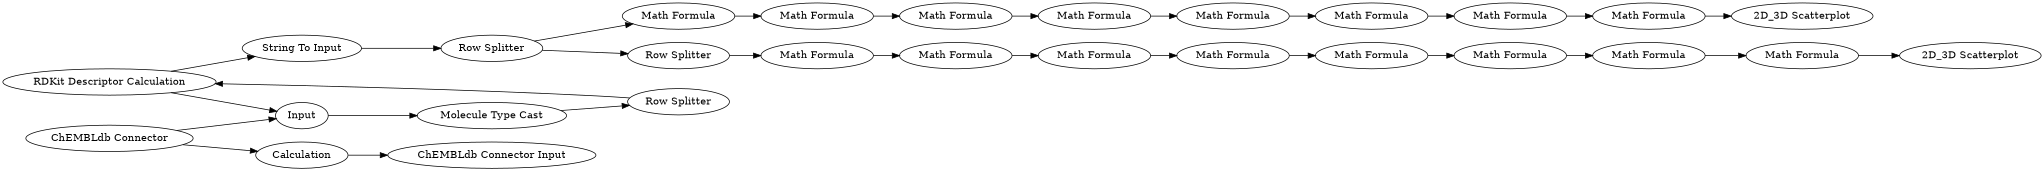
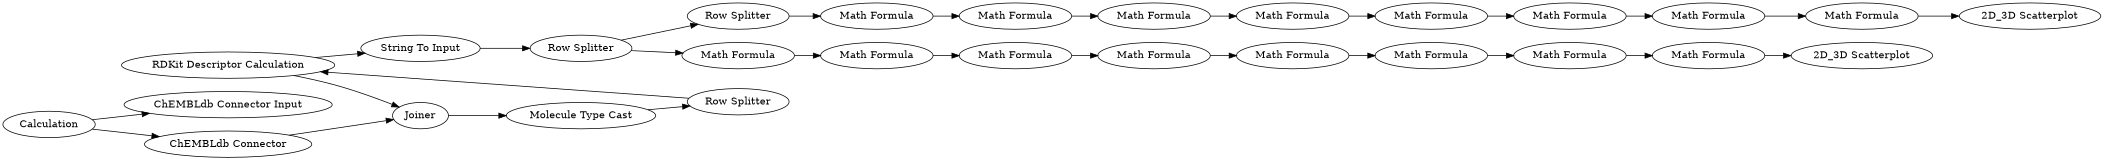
(302, 116) -> (421, 116)
(217, 148) -> (122, 132)
